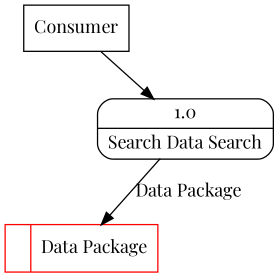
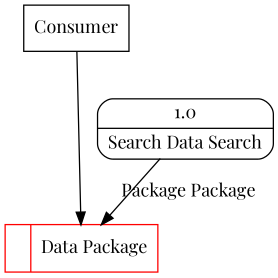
(123, 71) -> (79, 132)
(189, 192) -> (189, 192)
